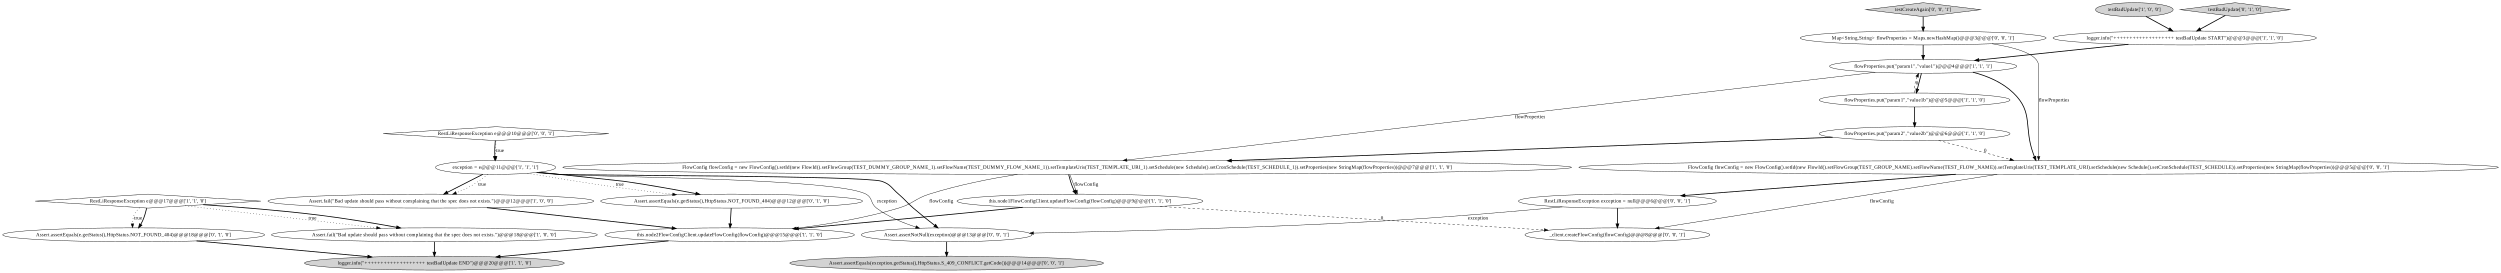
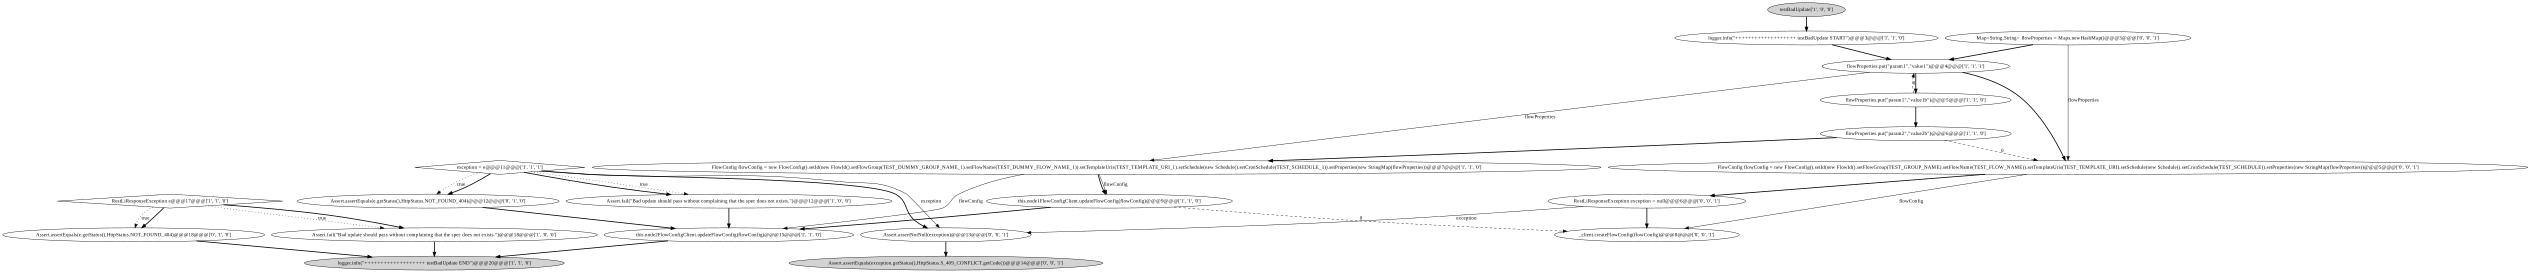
(1923, 10) -> none
(2235, 10) -> none
(496, 134) -> none
(496, 167) -> (500, 167)
